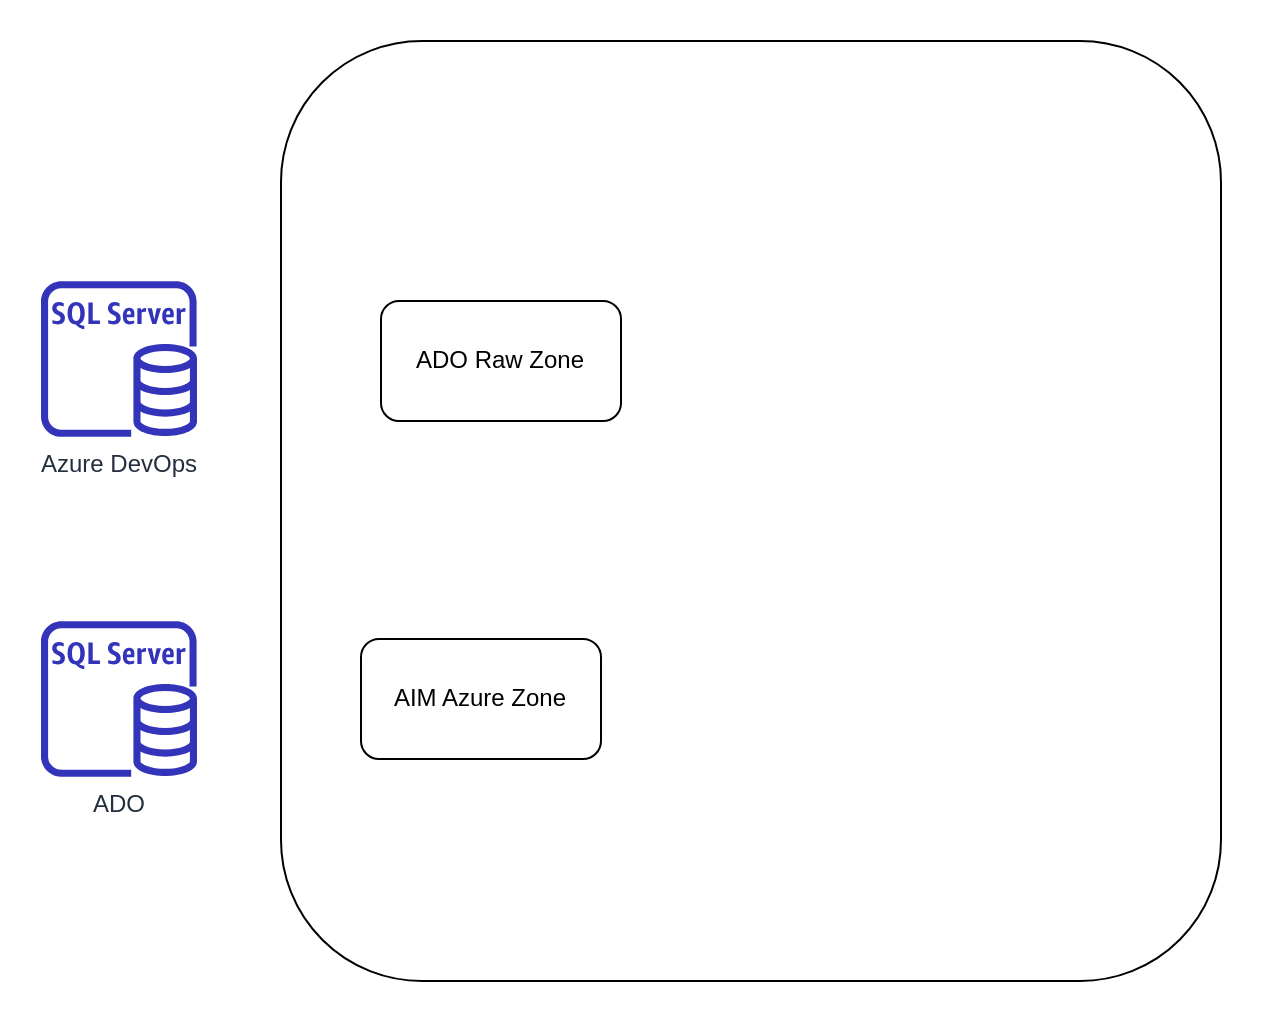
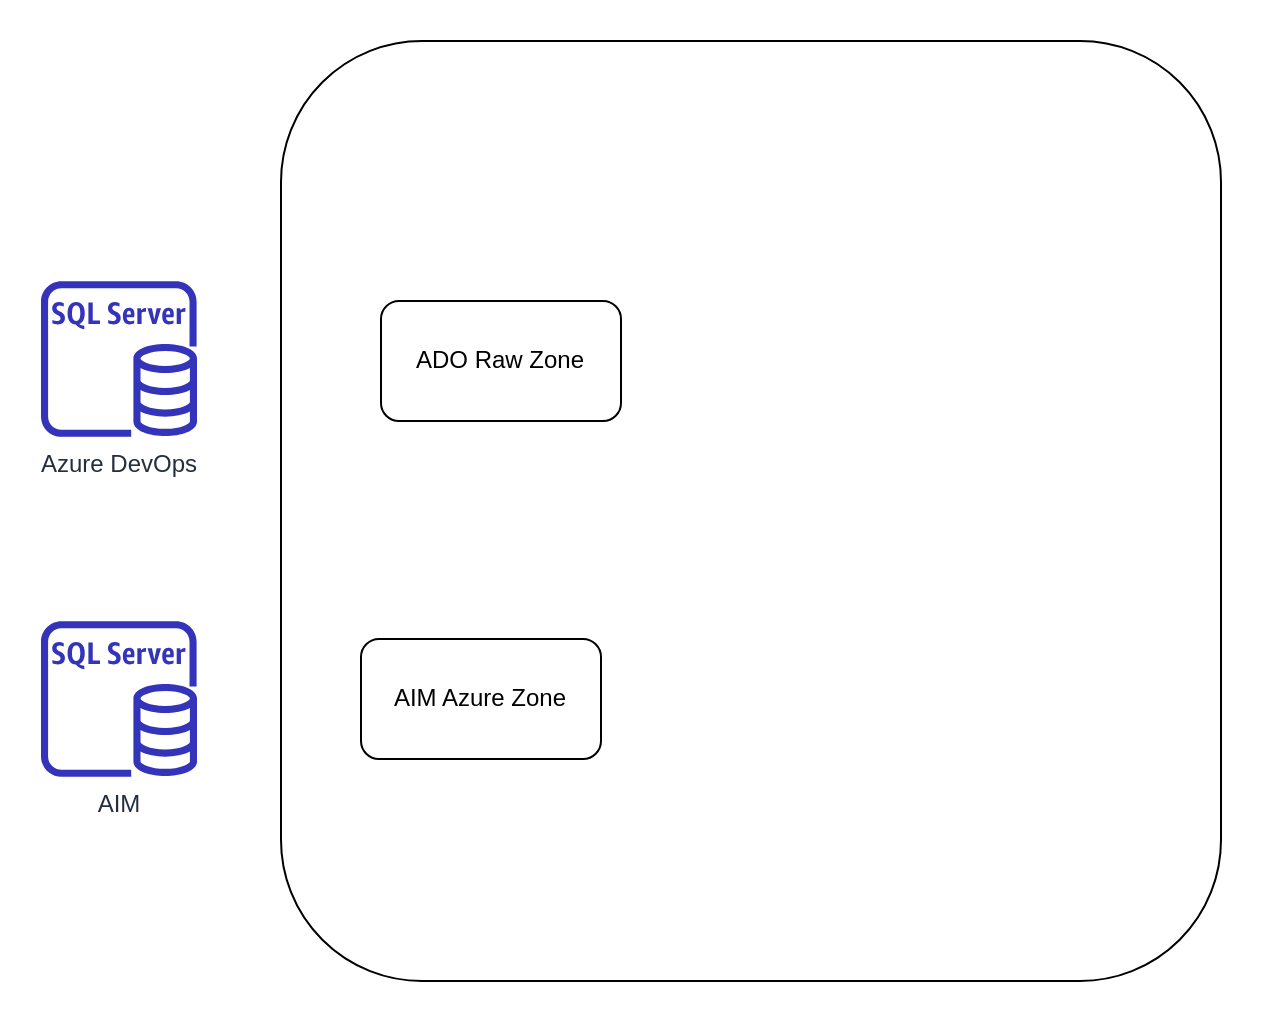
(120, 805) -> (120, 805)
